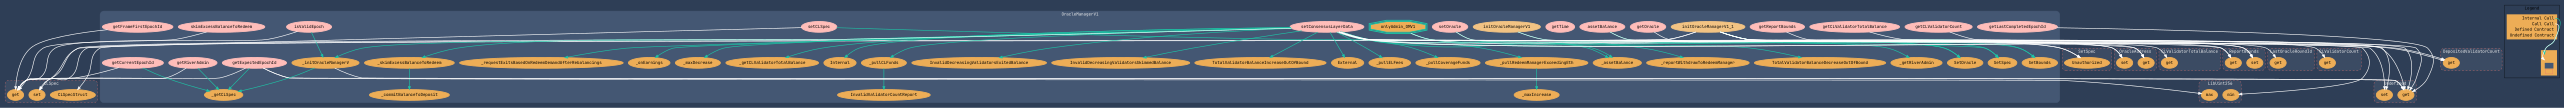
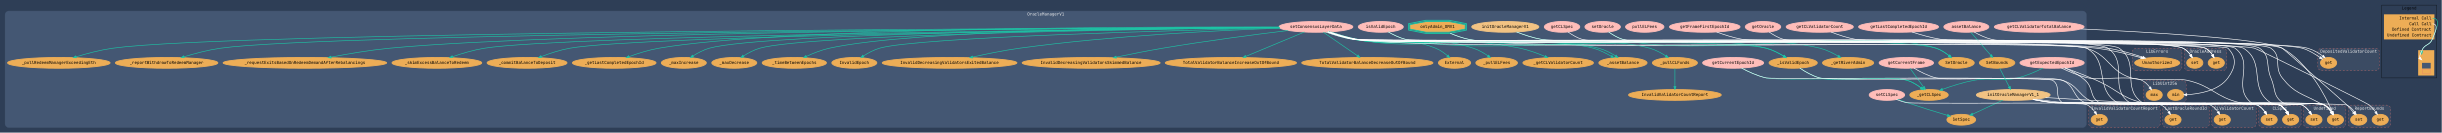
(222, 27) -> (1562, 27)
(1560, 27) -> (1645, 27)
(1777, 27) -> none
(1877, 41) -> (2004, 76)
(1604, 46) -> (1340, 44)
(2087, 52) -> (2157, 52)
(2190, 52) -> (2124, 109)
(193, 63) -> (1906, 63)
(325, 63) -> (1793, 63)
(649, 63) -> (614, 63)
(772, 63) -> (794, 63)
(840, 63) -> (854, 63)
(1448, 63) -> (1558, 63)
(409, 76) -> (725, 39)
(1537, 77) -> (985, 32)
(73, 95) -> none
